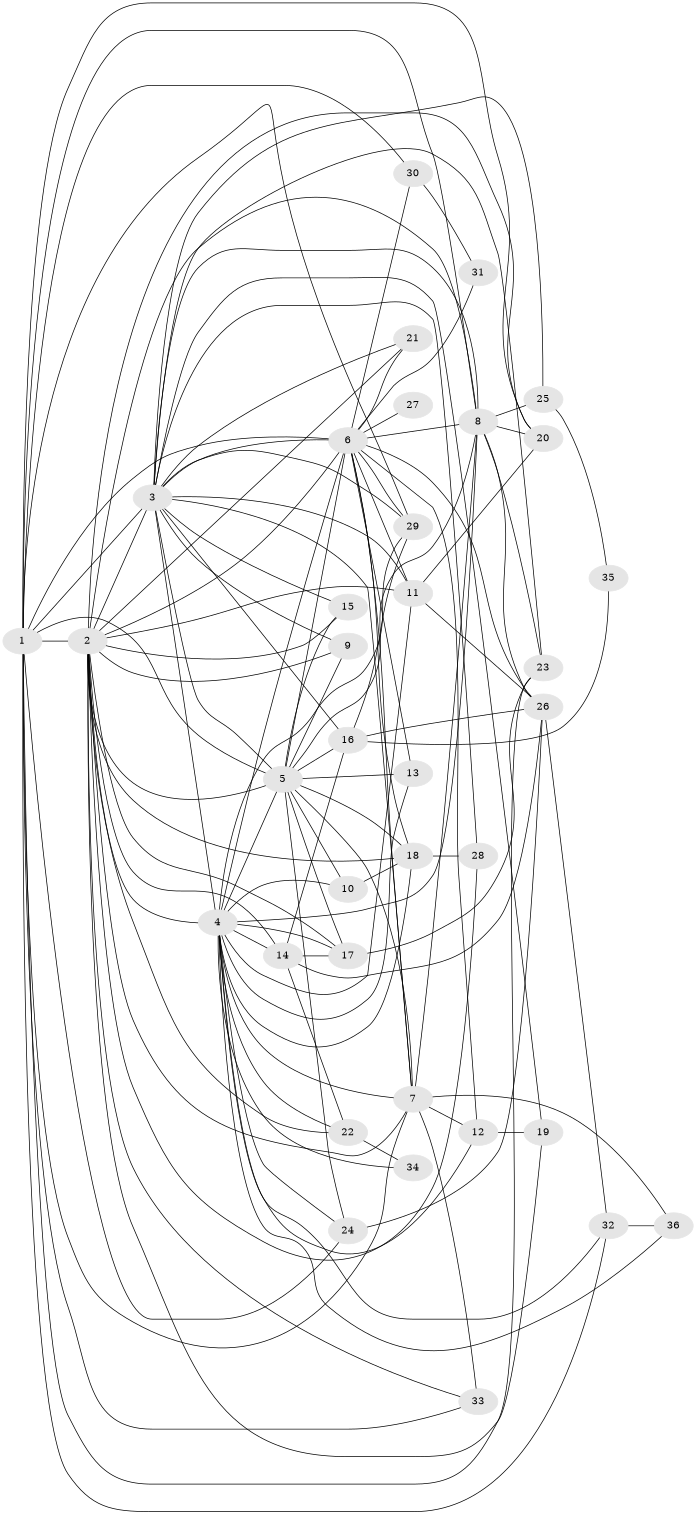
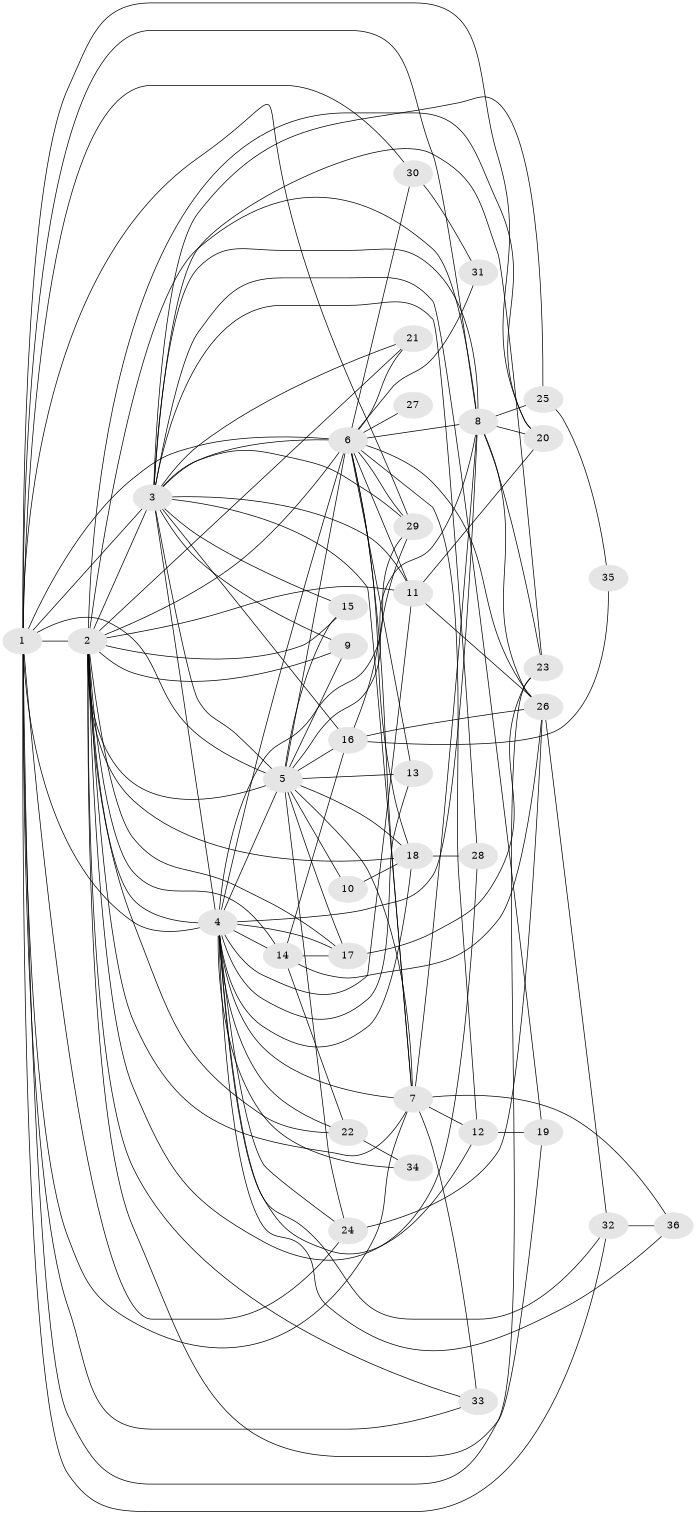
(274, 882) -> (63, 832)
